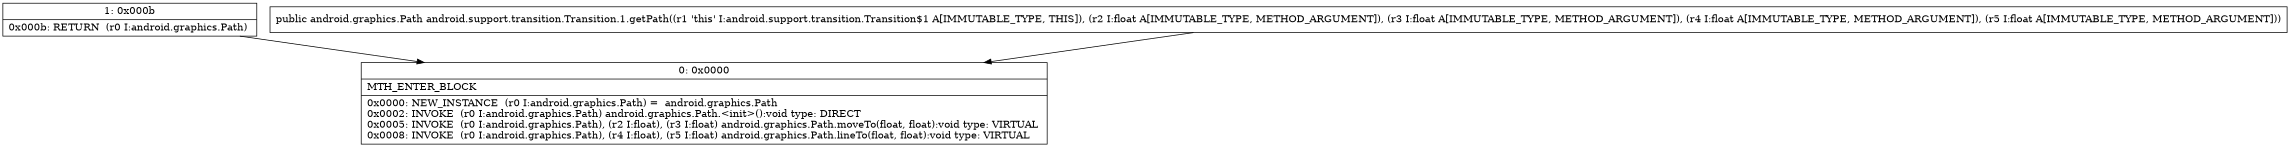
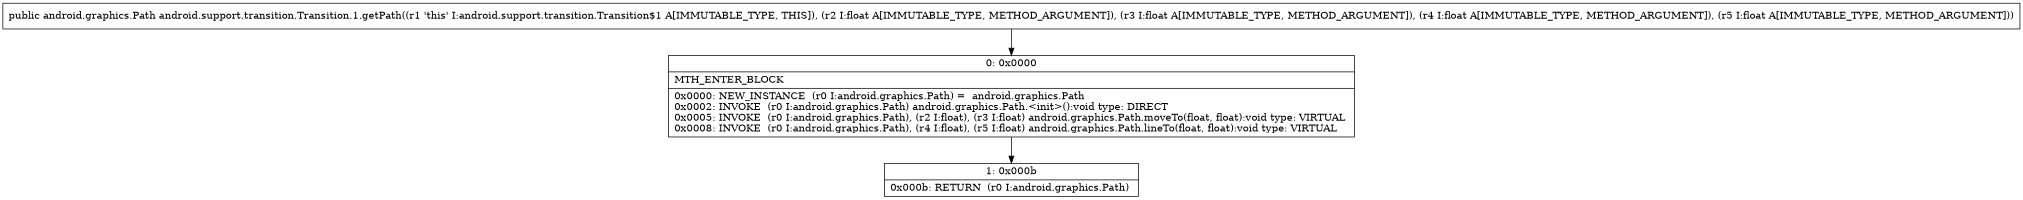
(328, 49) -> (1011, 147)
